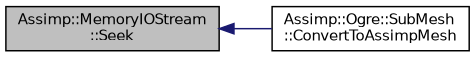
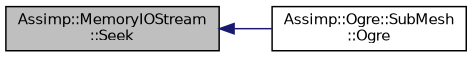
(371, 29) -> (369, 29)
